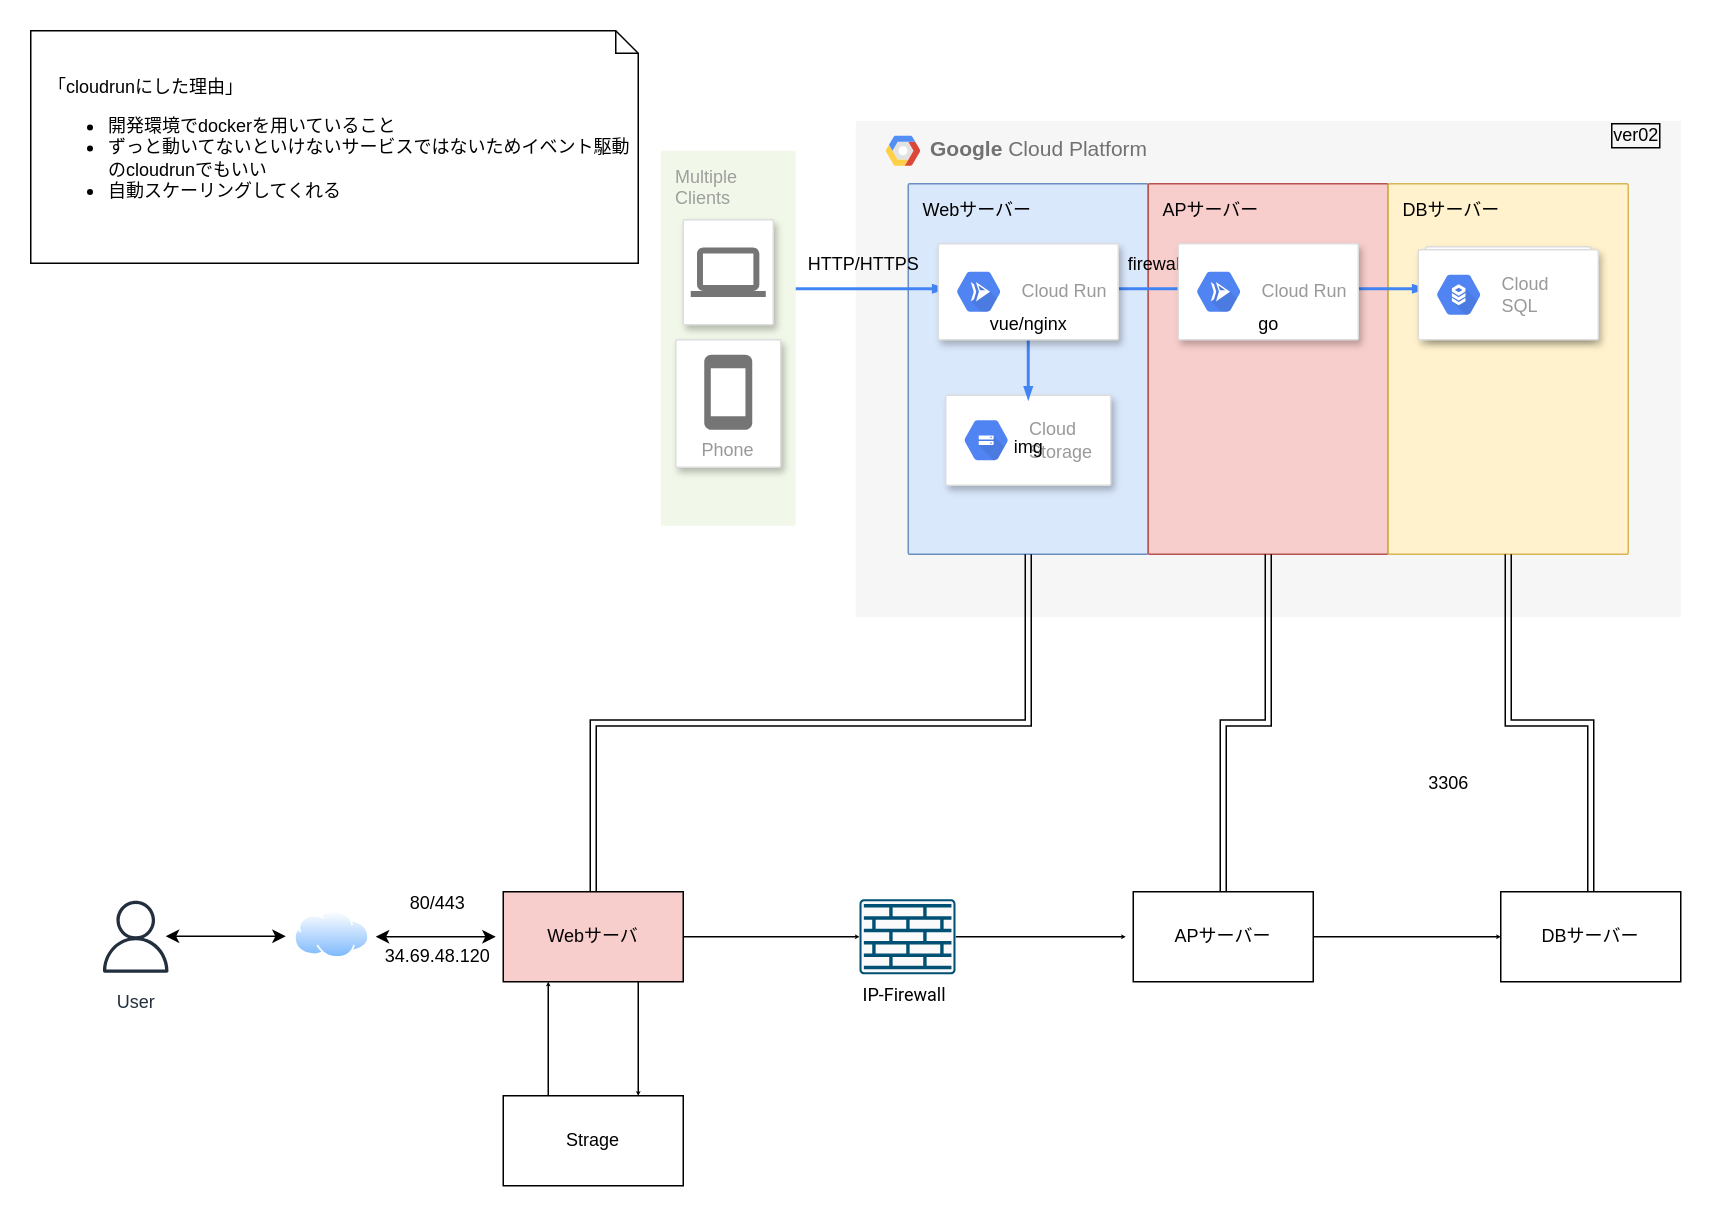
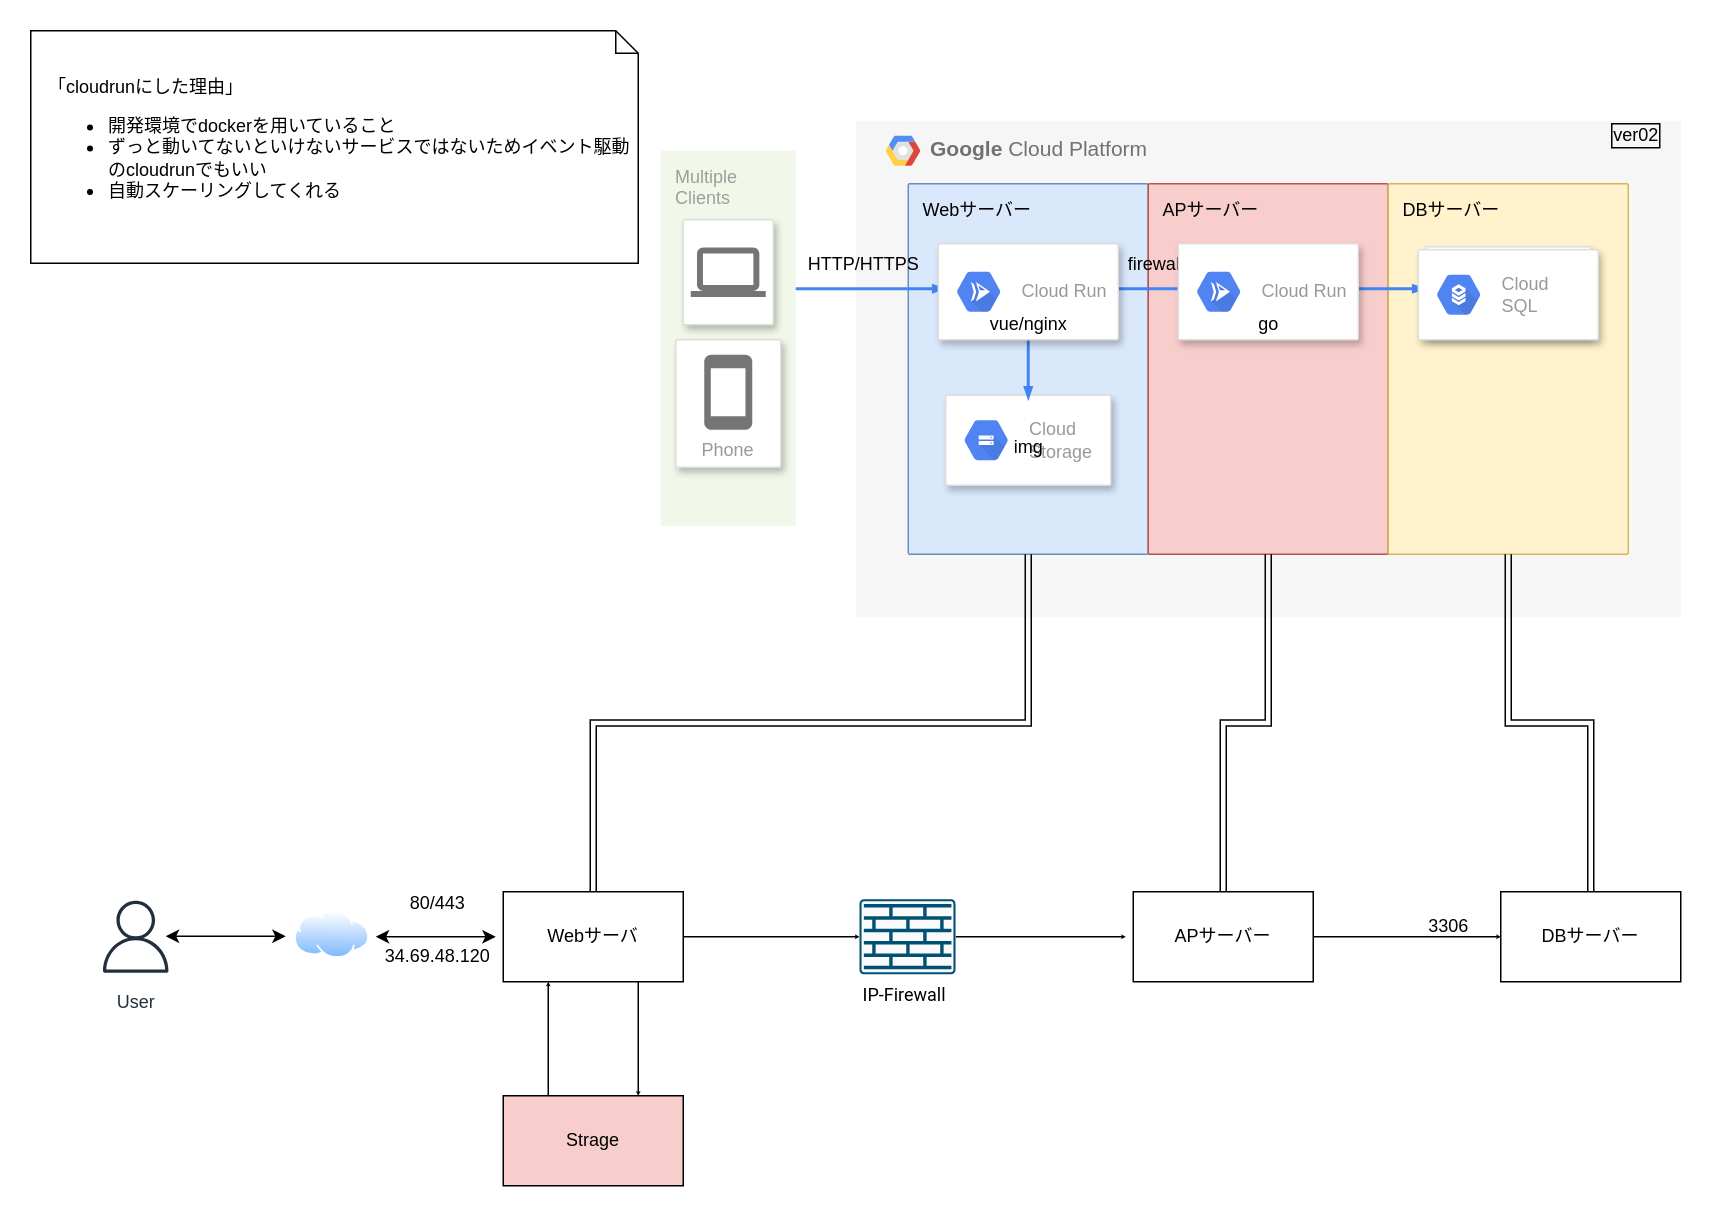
(1448, 784) -> (1448, 926)
(593, 937) -> (593, 937)
(593, 1141) -> (593, 1141)
